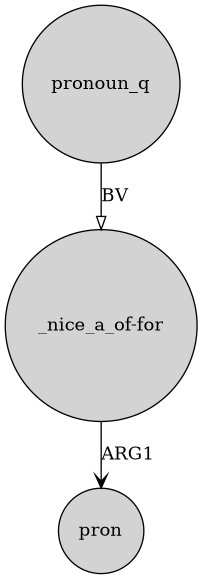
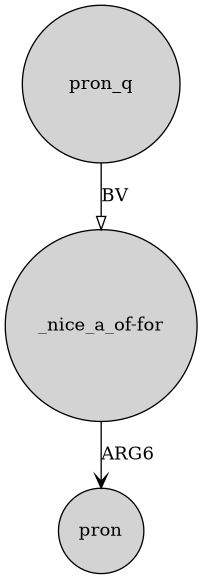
(101, 84) -> (101, 84)
(128, 455) -> (128, 455)
